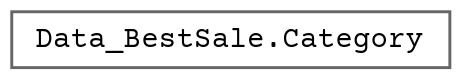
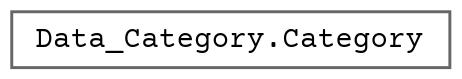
(231, 40) -> (231, 40)
